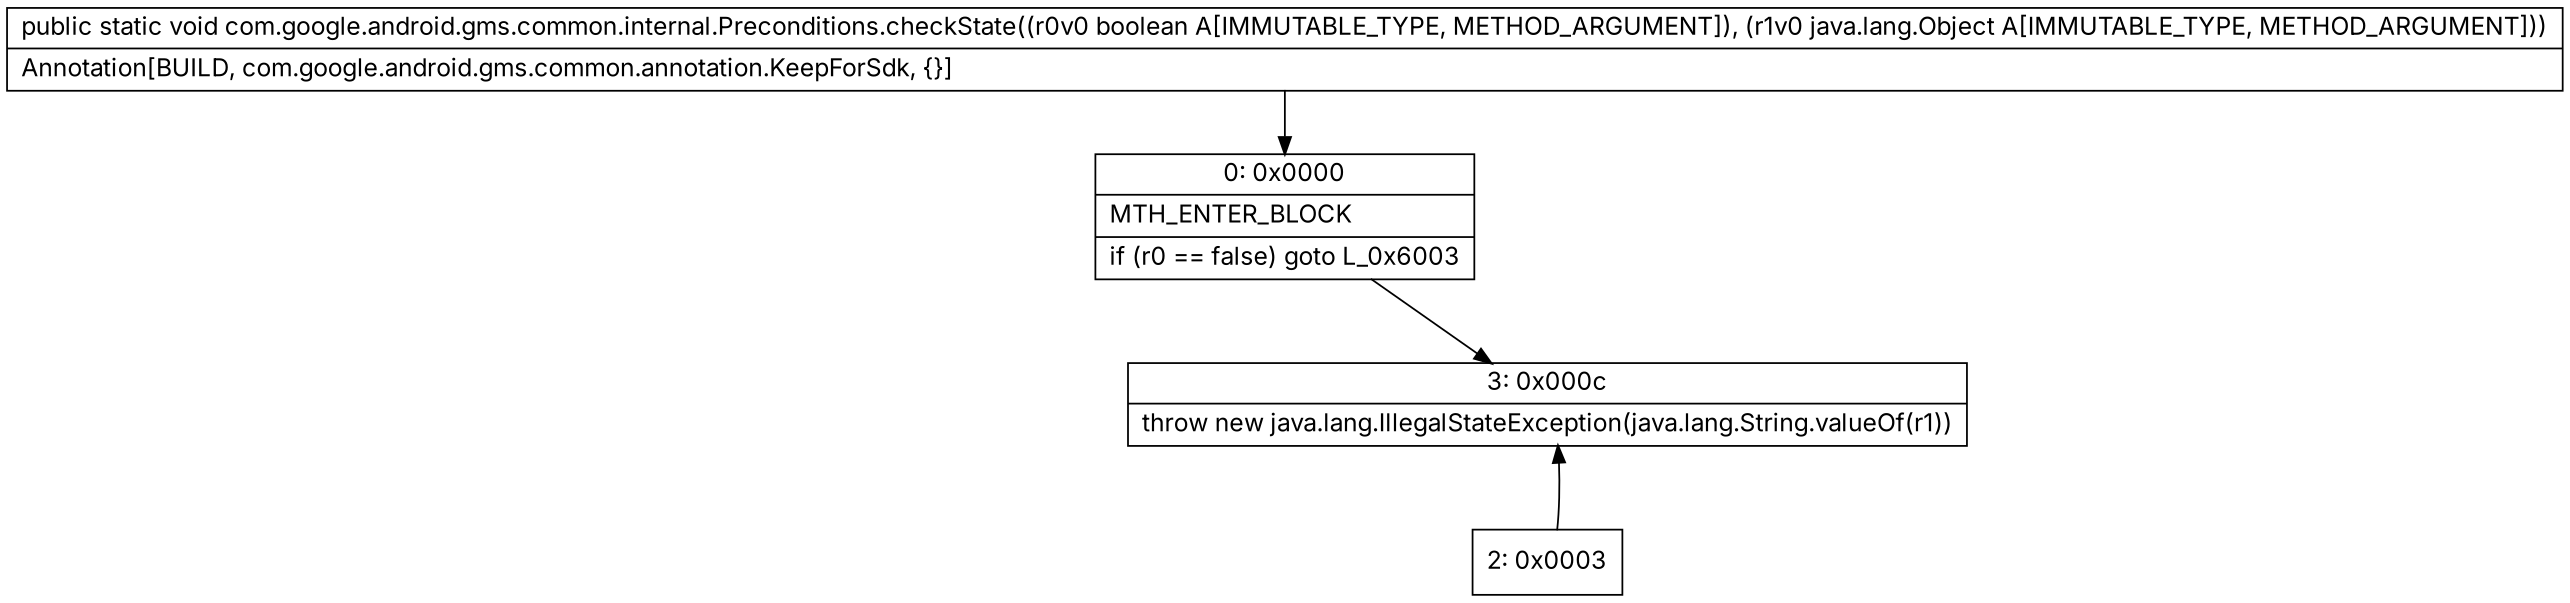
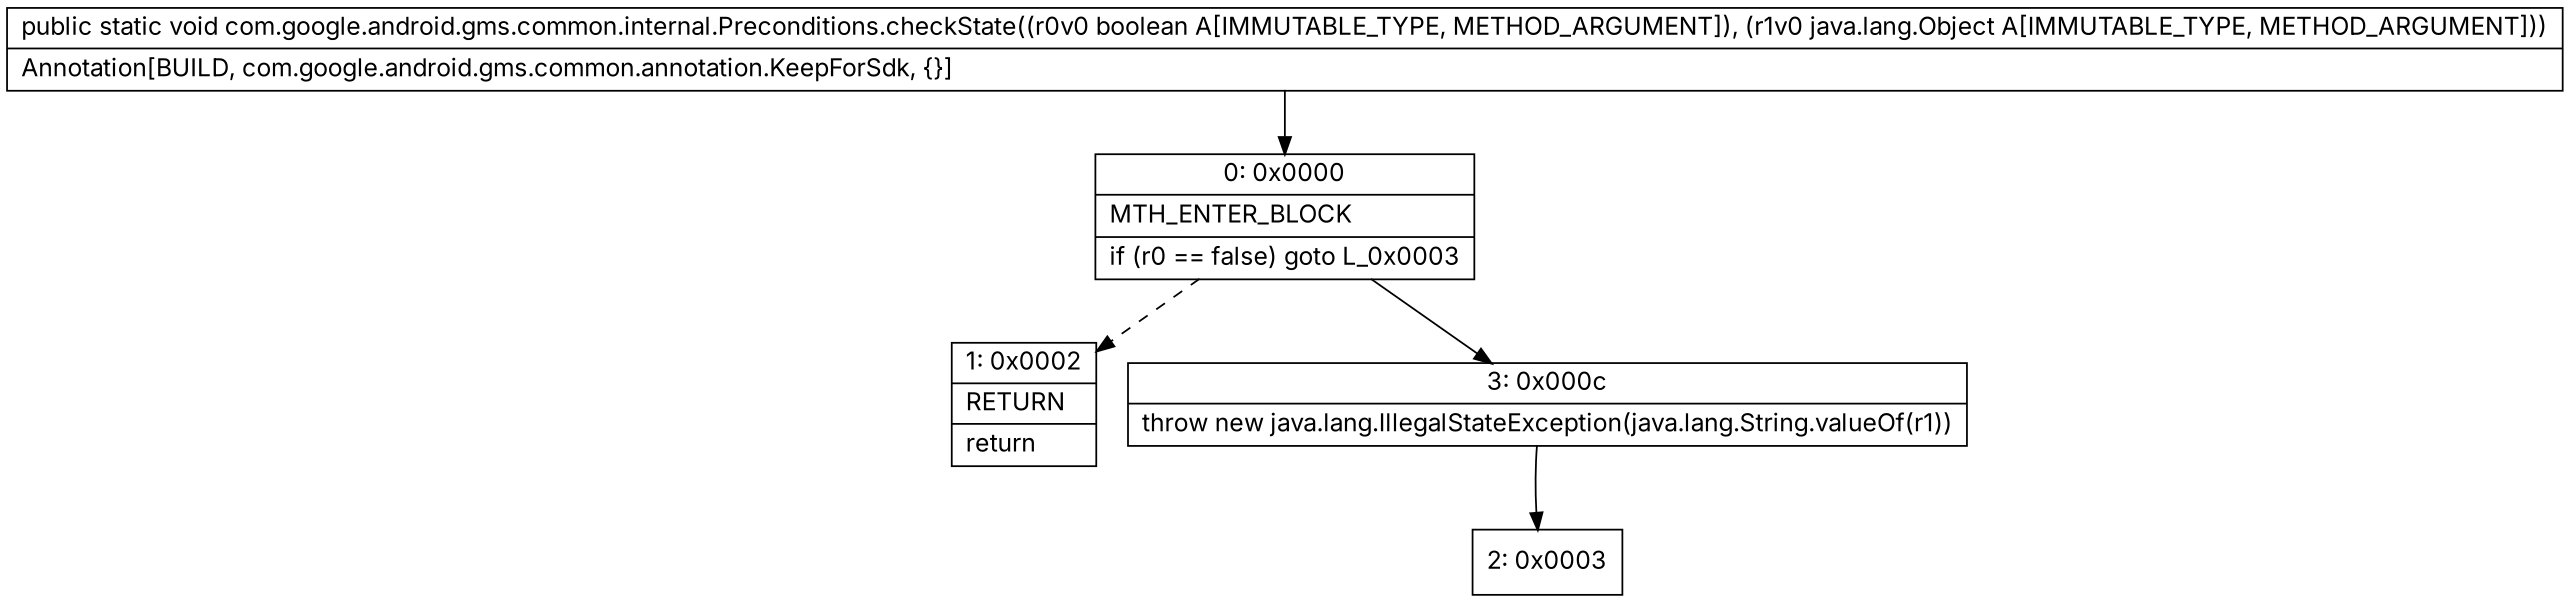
(1285, 257) -> (1285, 257)
none -> (1024, 404)
(1559, 497) -> (1536, 479)
